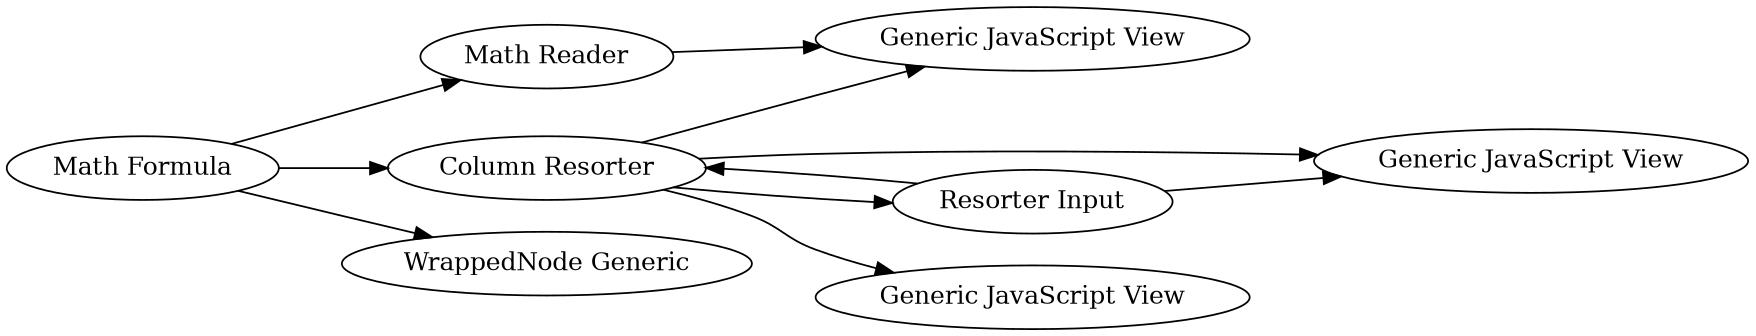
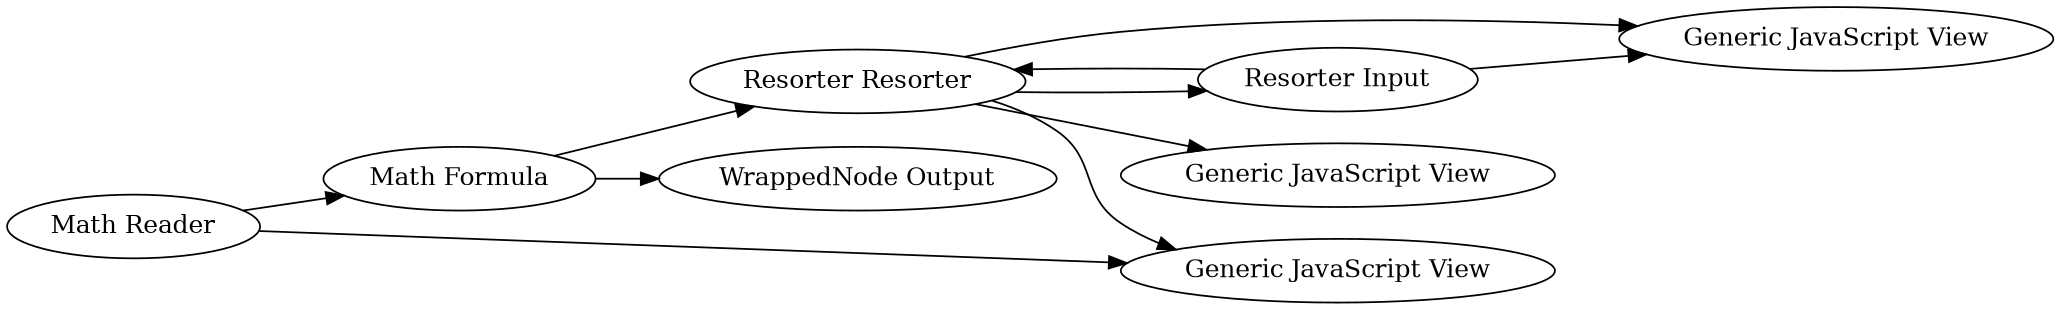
(337, 114) -> (285, 204)
(547, 168) -> (858, 81)
(547, 264) -> (858, 179)
